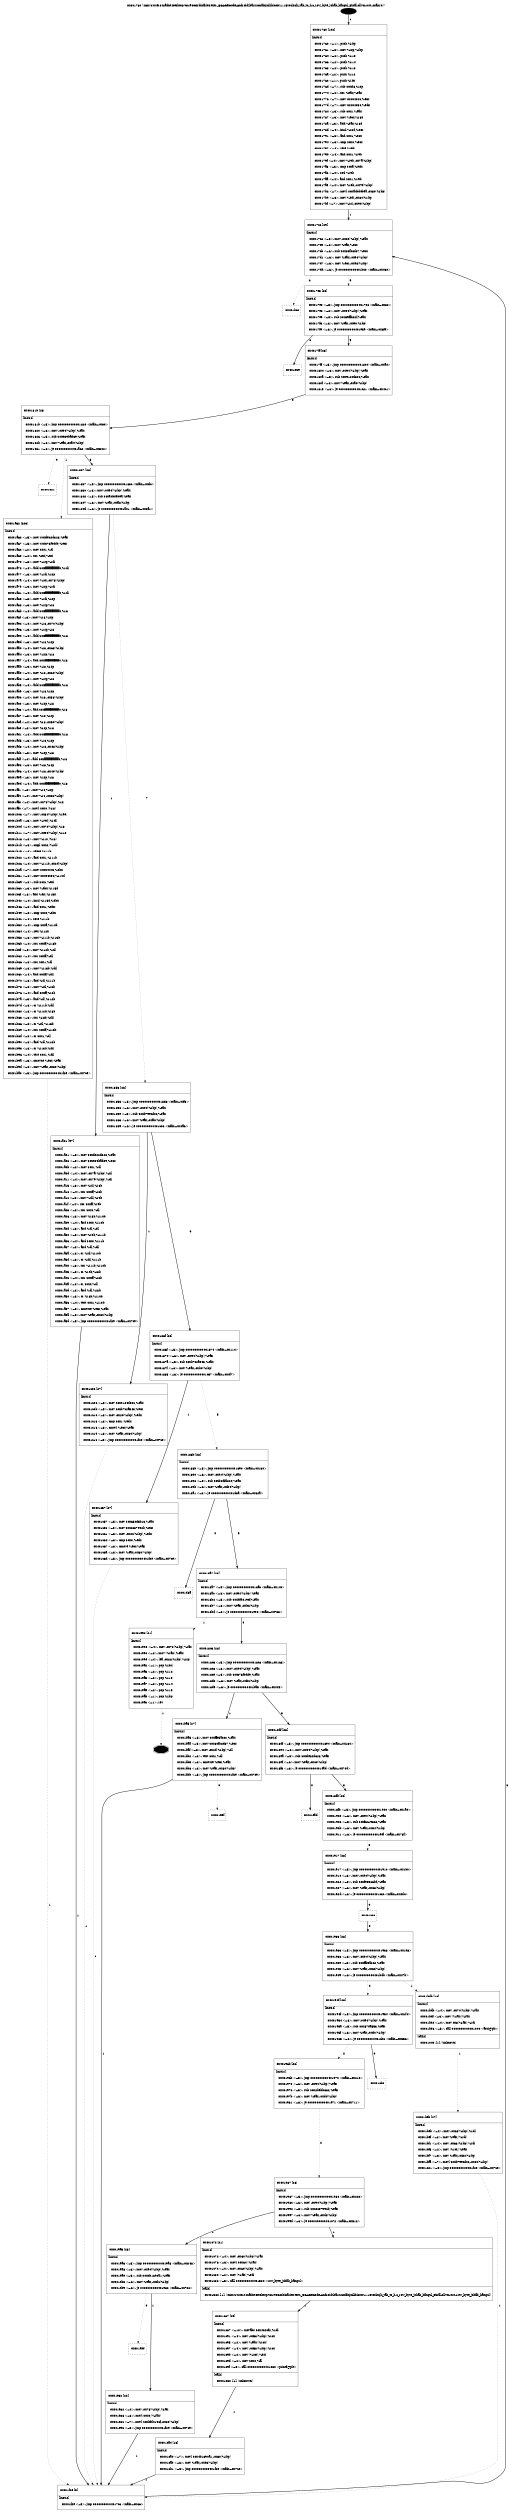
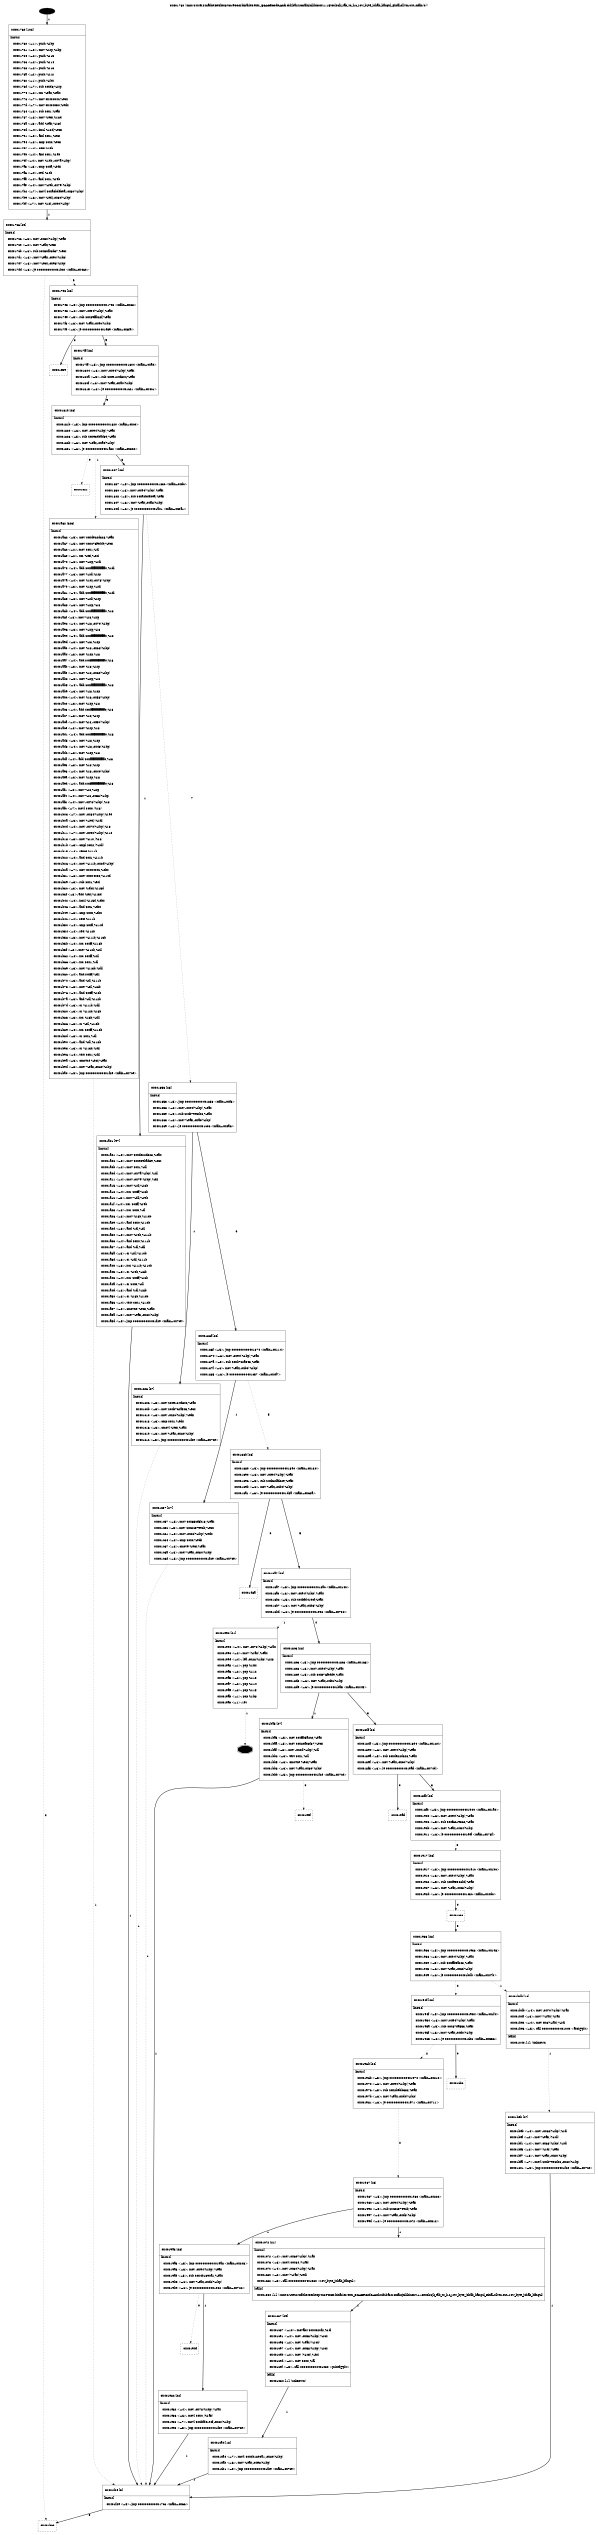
(505, 1509) -> (80, 2516)
(468, 2474) -> (515, 2476)
